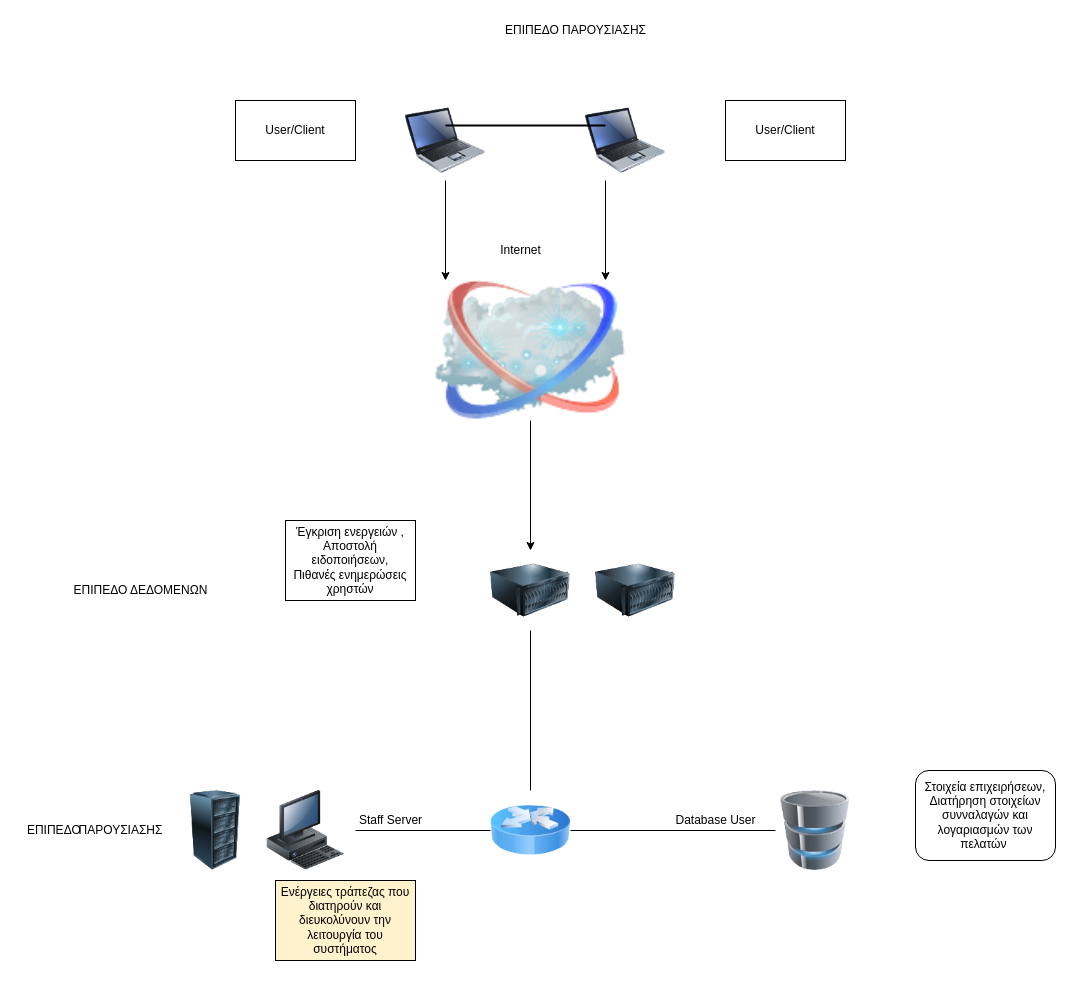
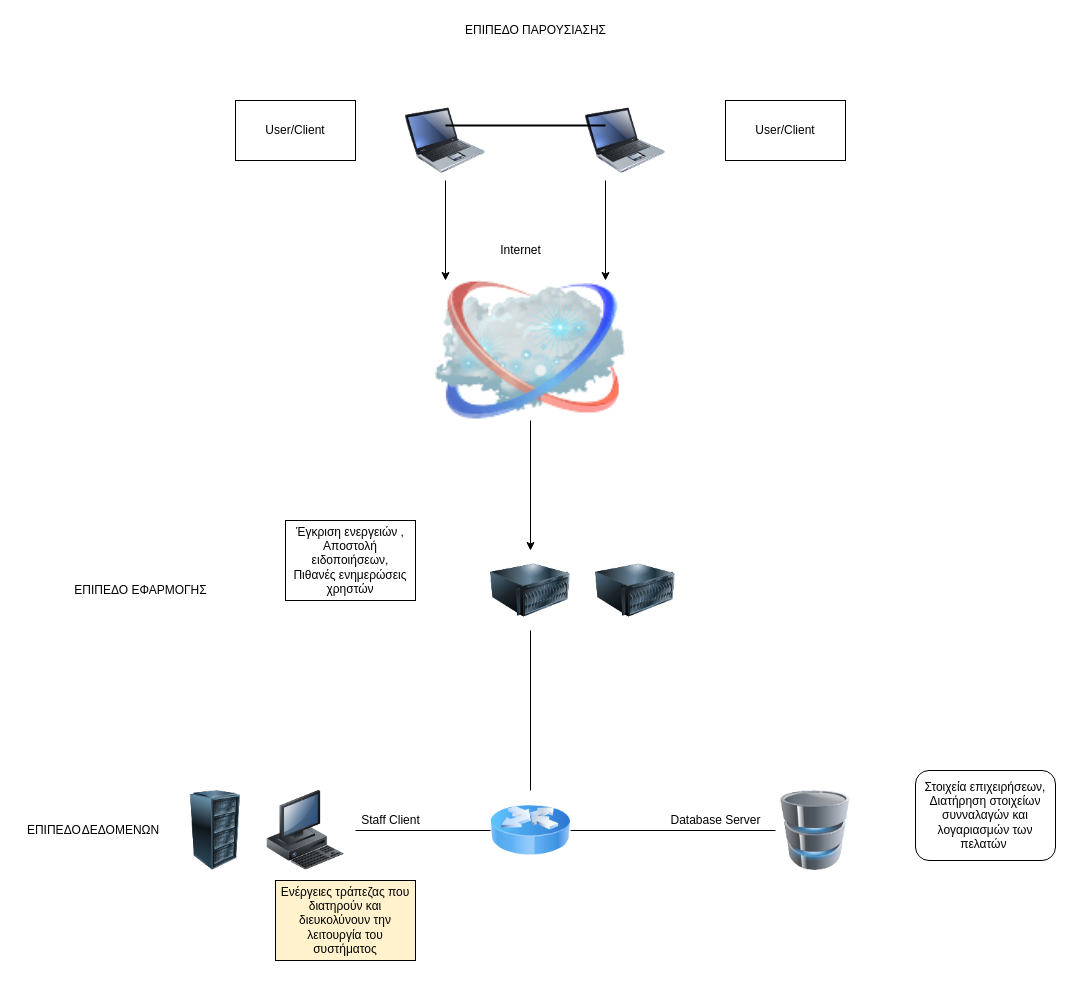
(576, 31) -> (536, 31)
(141, 591) -> (141, 591)
(391, 821) -> (391, 821)
(716, 821) -> (716, 821)
(121, 831) -> (121, 831)
